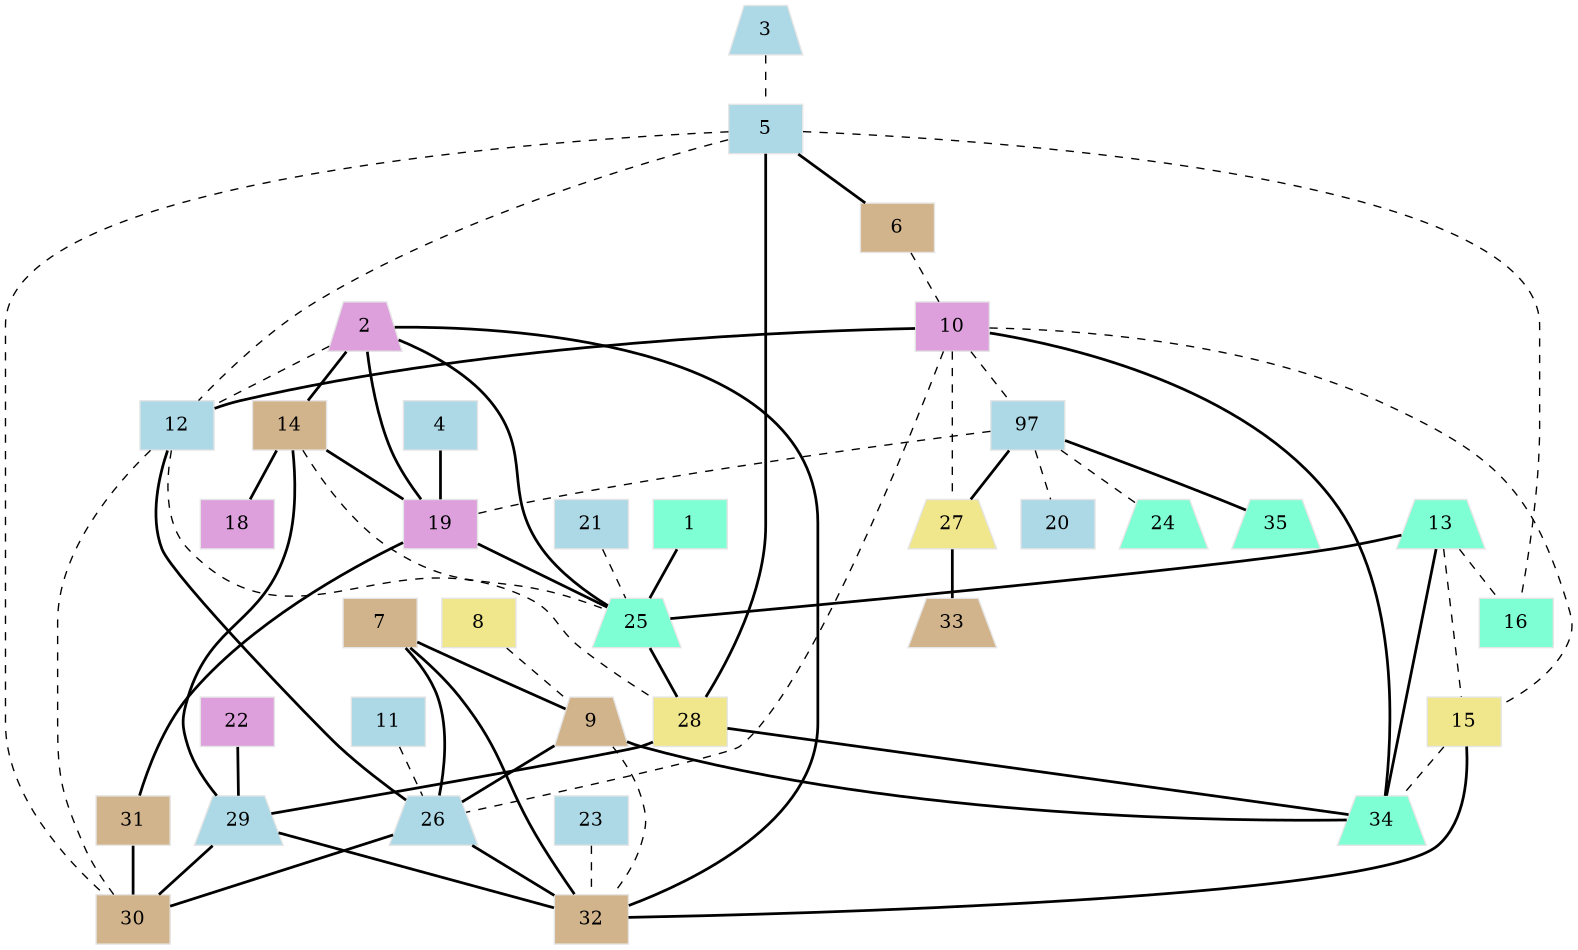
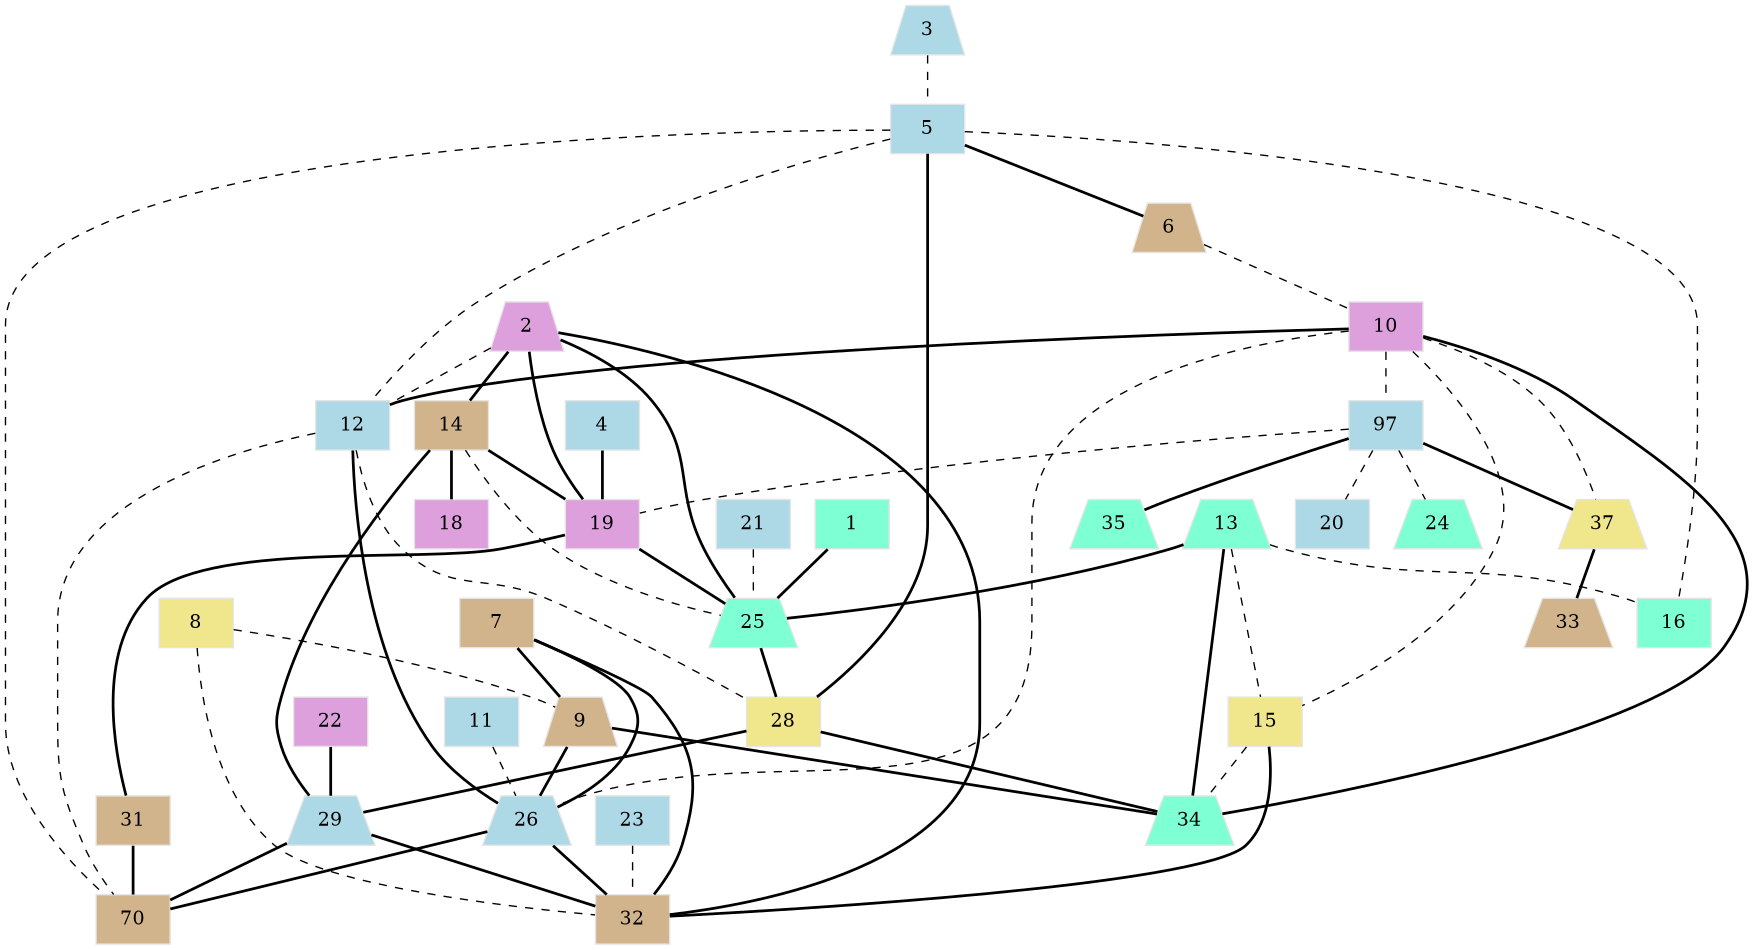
(897, 228) -> (1169, 228)
(952, 524) -> (1603, 524)
(646, 821) -> (313, 865)
(133, 919) -> (133, 919)
